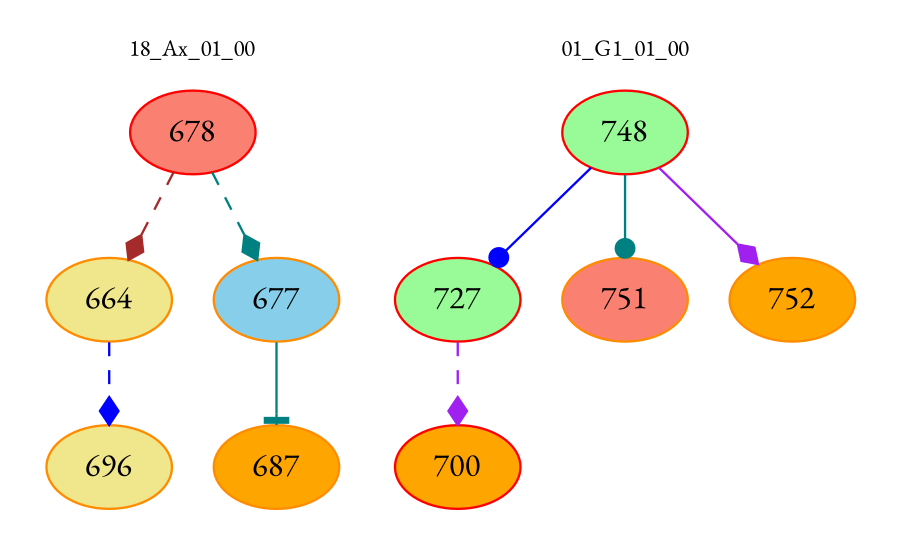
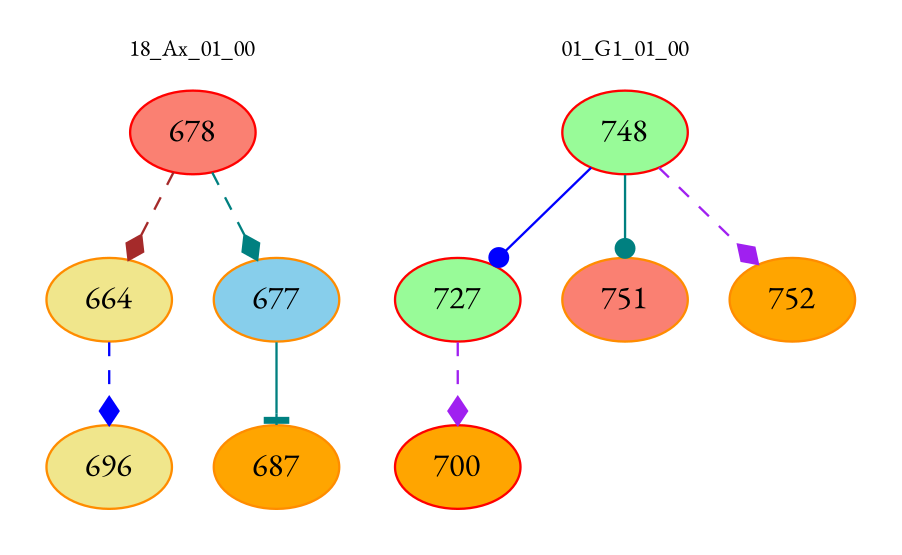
(698, 206) -> (698, 206)
